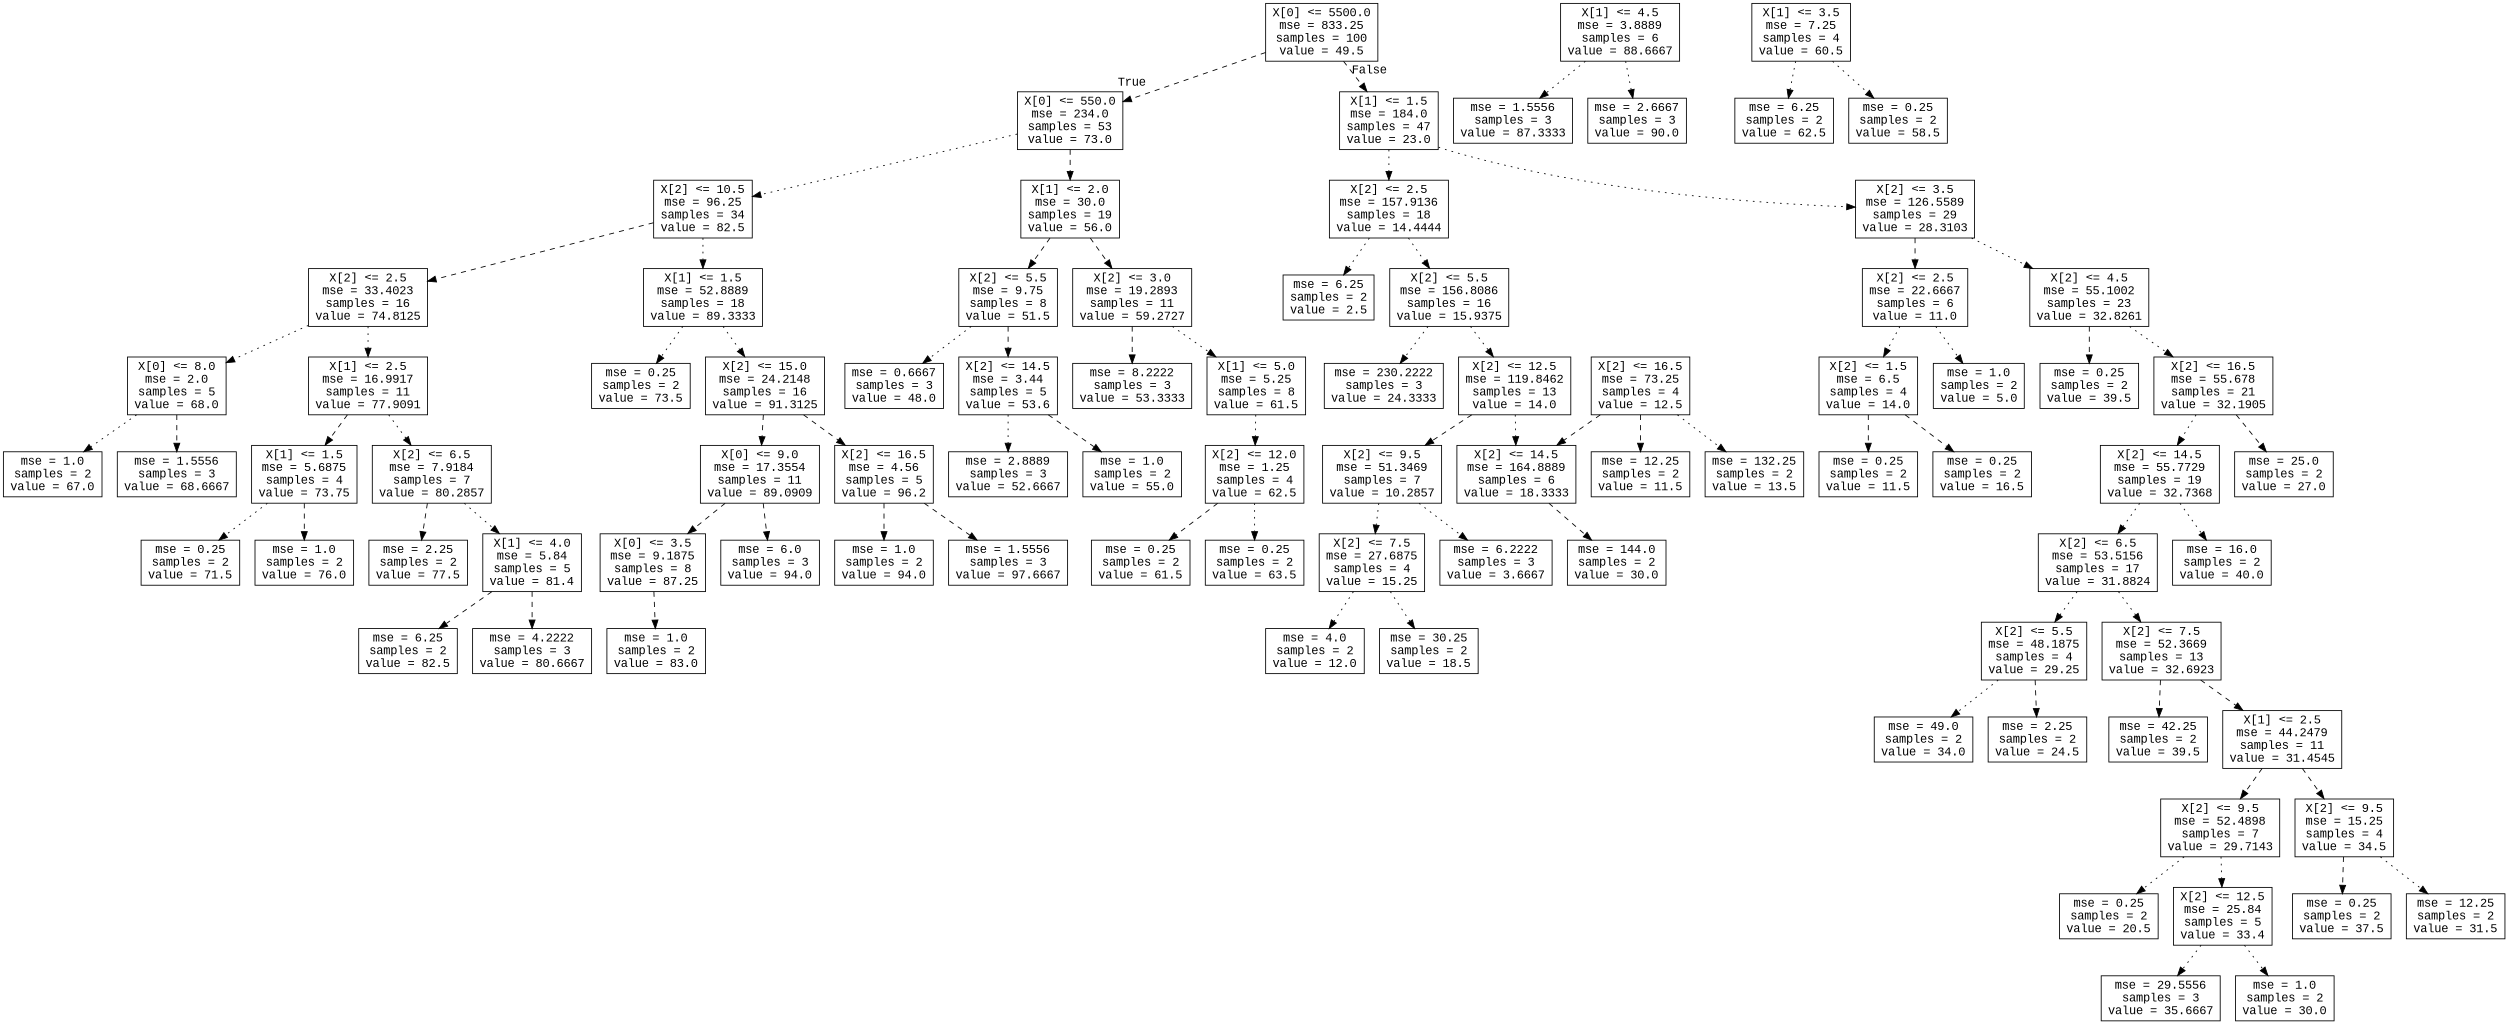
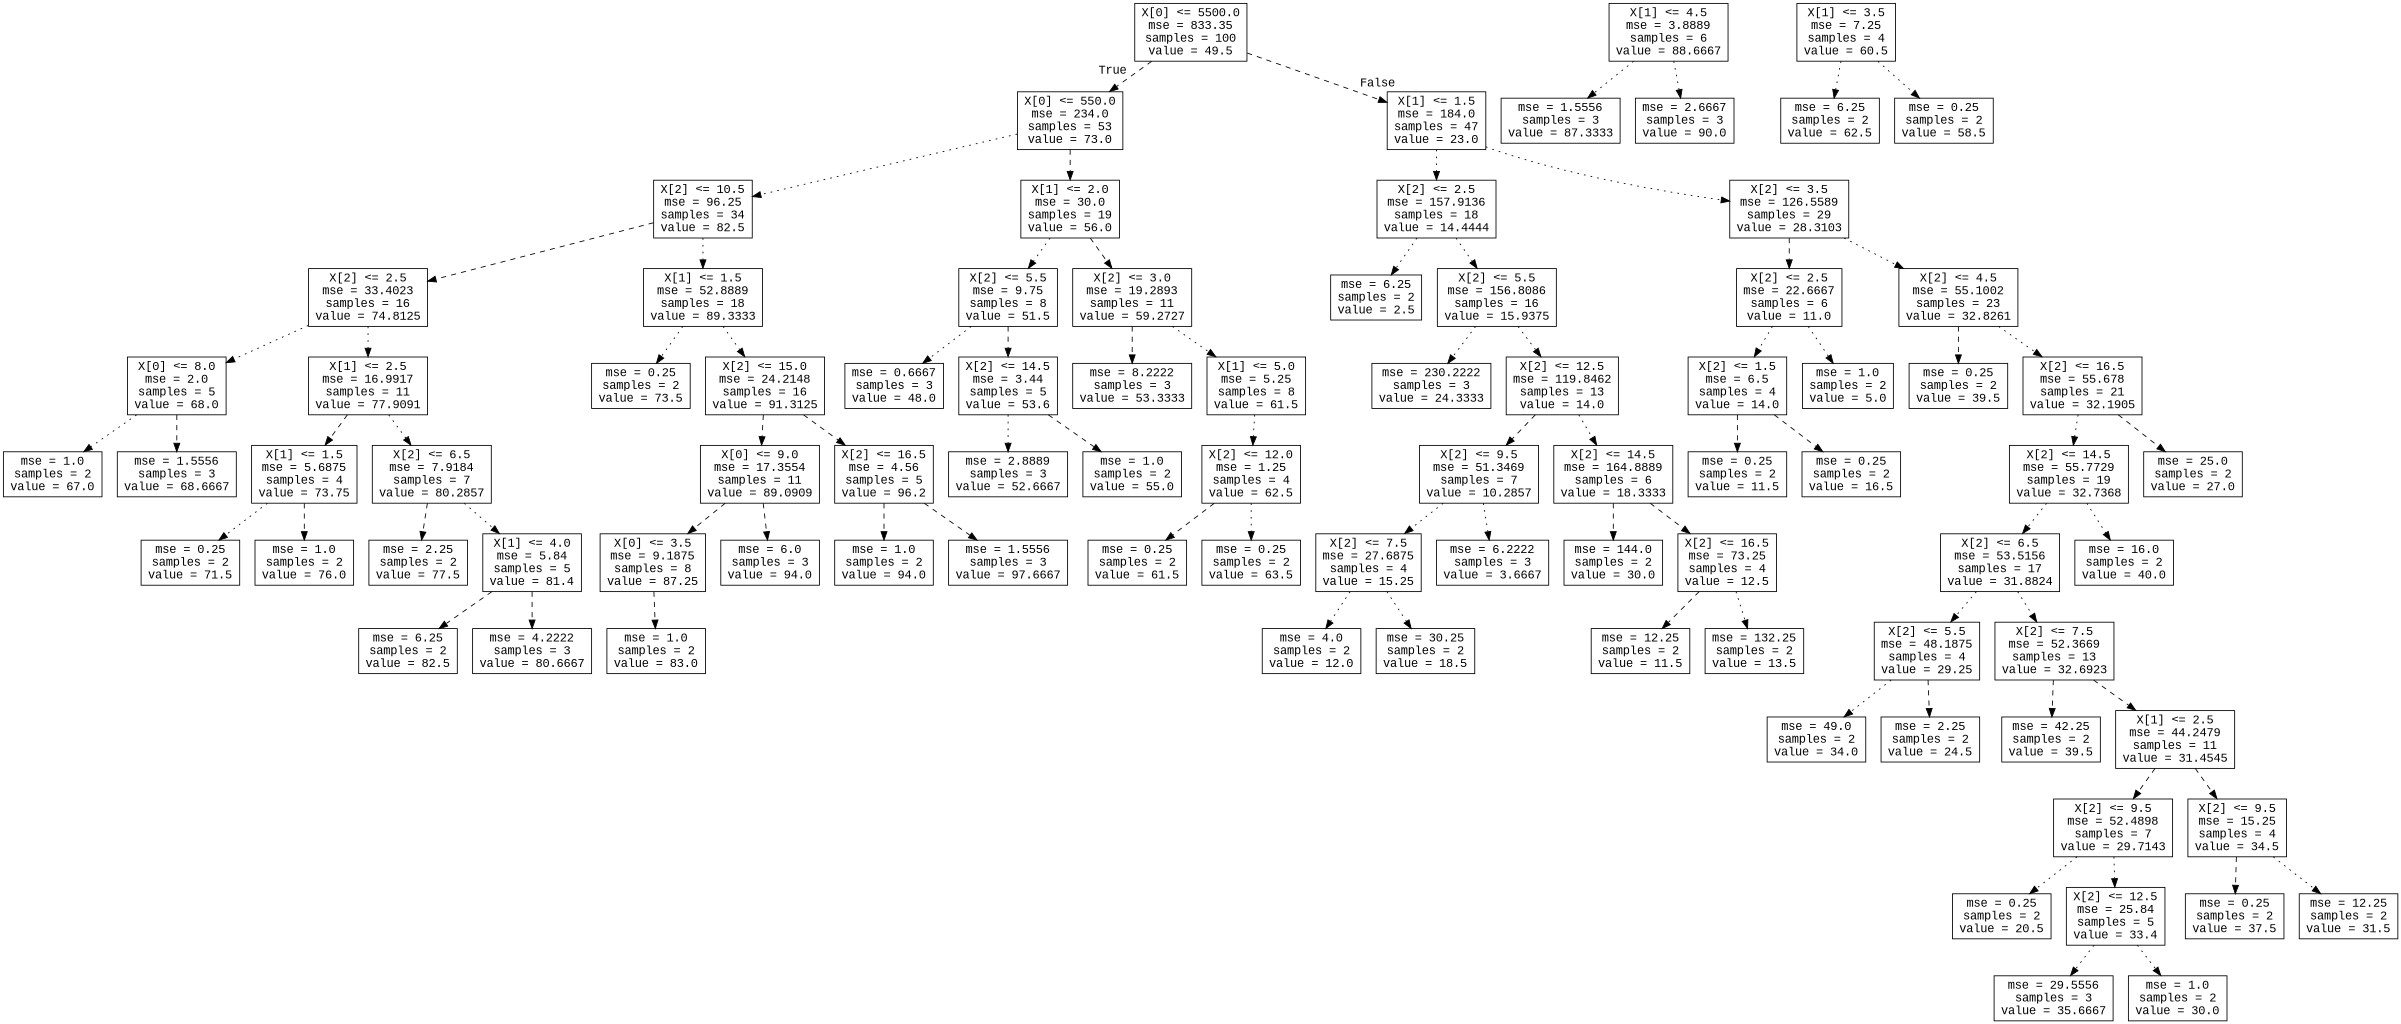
(1322, 32) -> (1191, 32)
(1042, 250) -> (1042, 250)
(1582, 427) -> (1667, 516)
